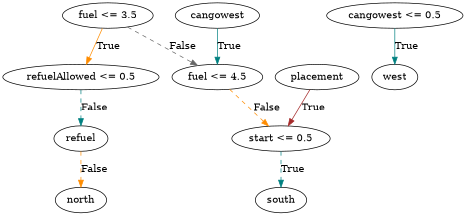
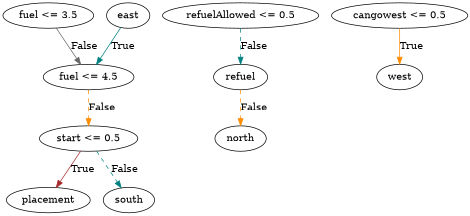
(217, 16) -> (128, 16)
(96, 43) -> none
(395, 43) -> (400, 43)
(159, 45) -> (66, 43)
(301, 105) -> (70, 166)
(293, 169) -> (125, 169)
